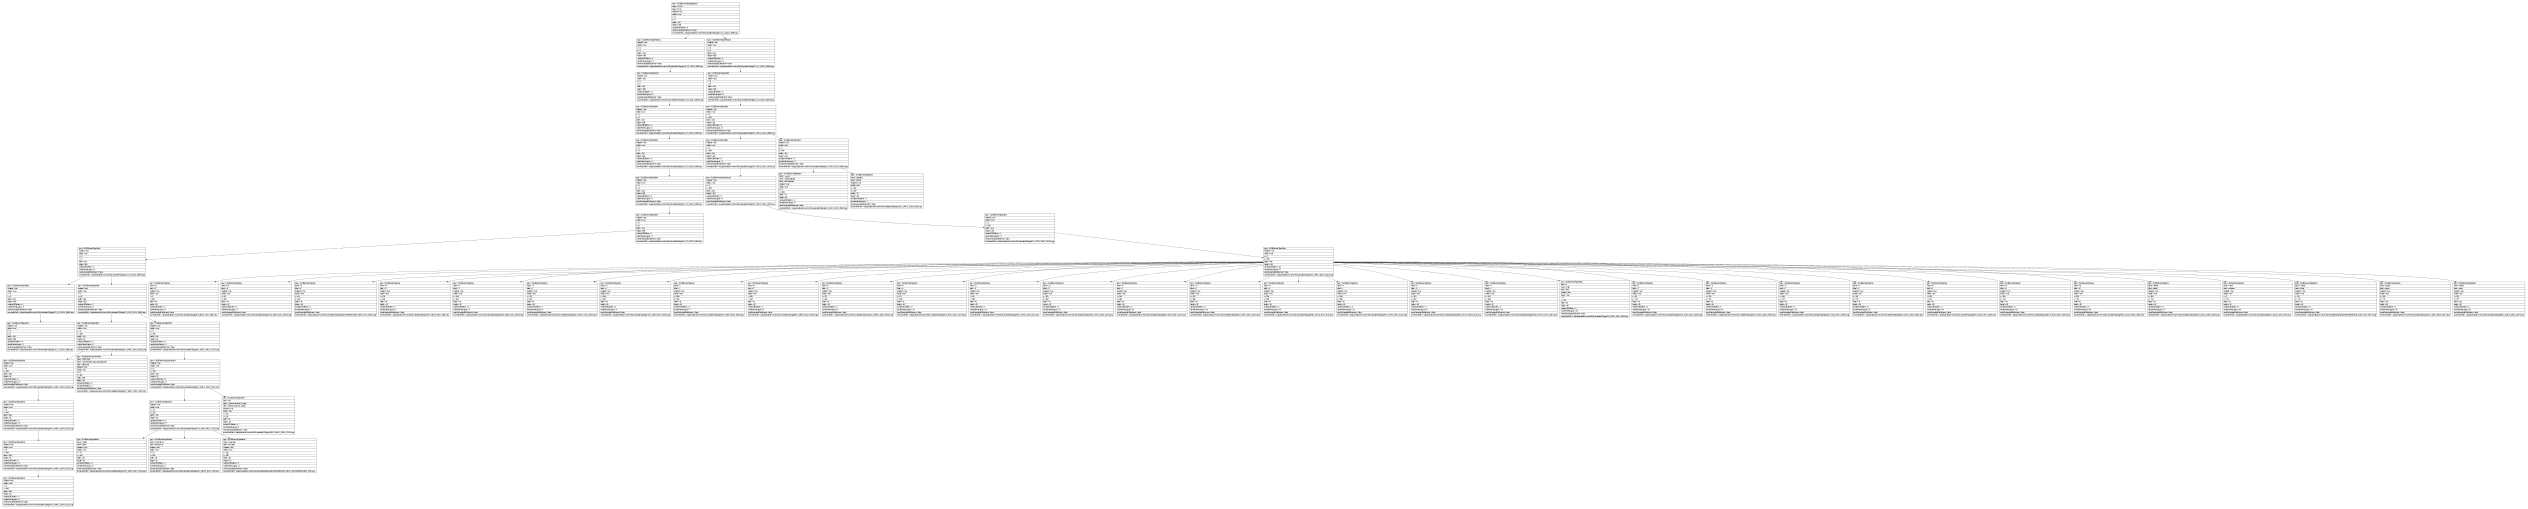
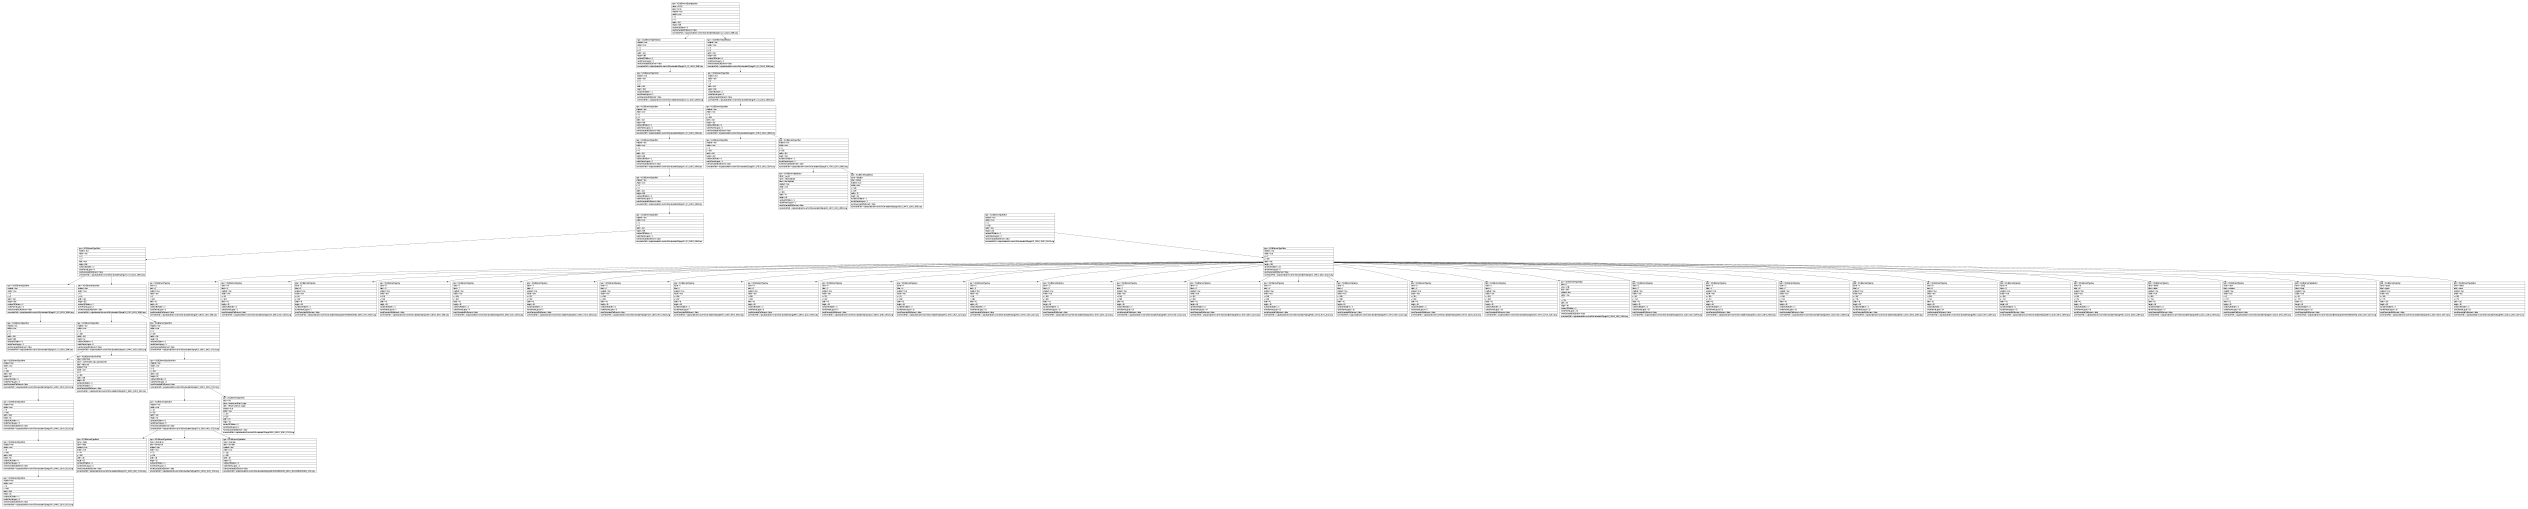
(741, 191) -> none
